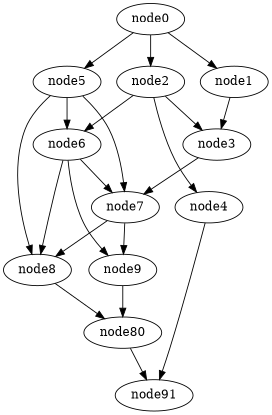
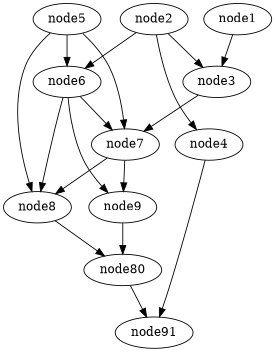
(151, 19) -> none
